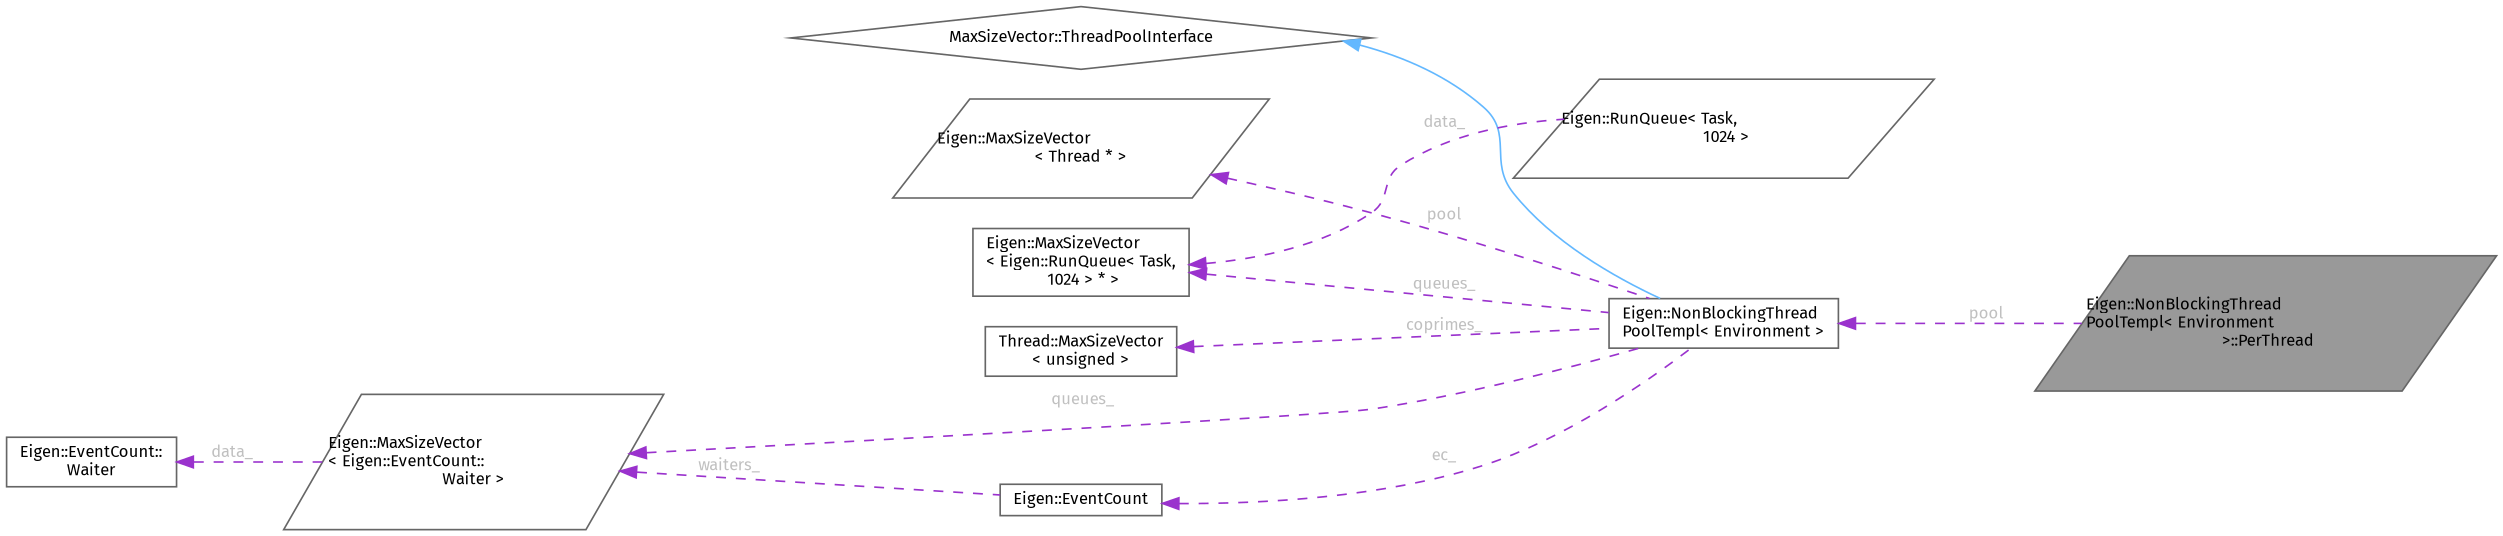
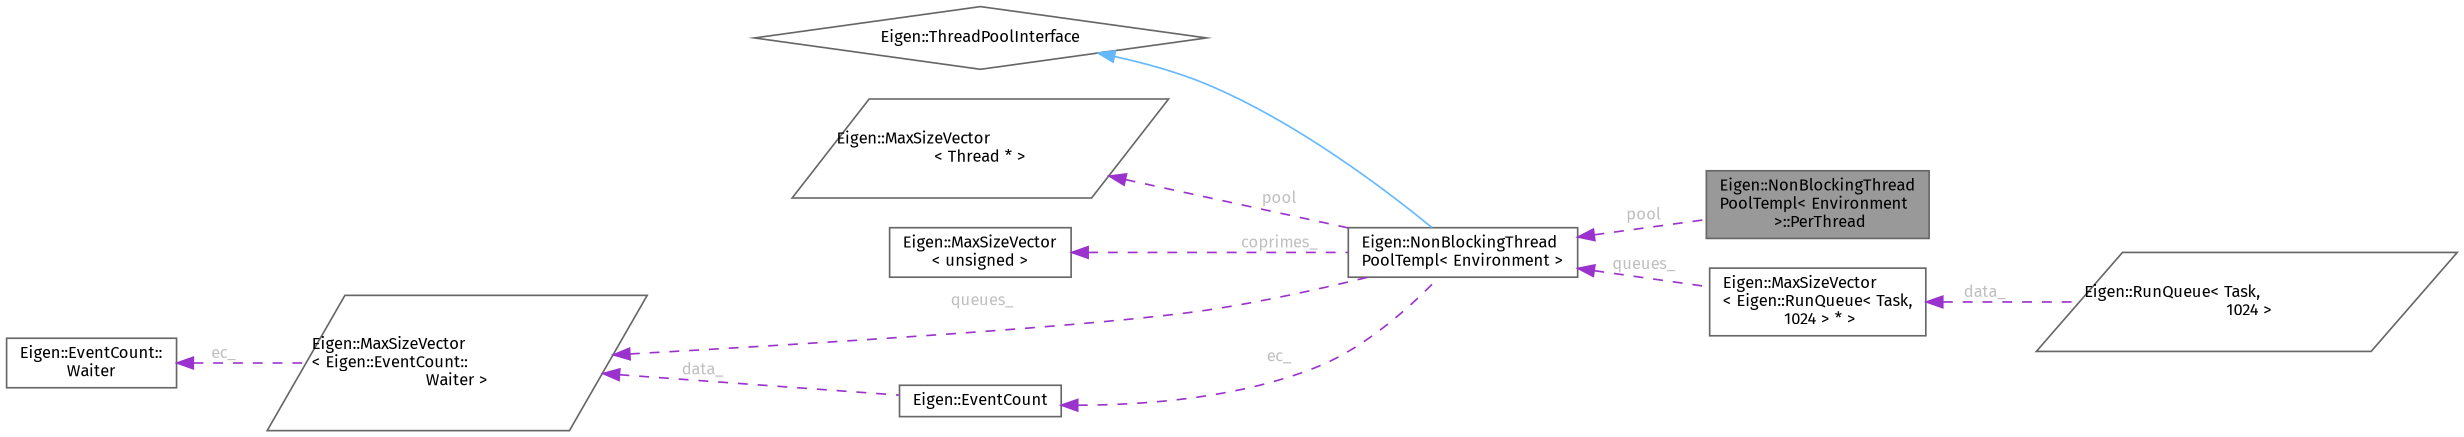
(1081, 38) -> (980, 38)
(1408, 293) -> (1652, 279)
(2266, 323) -> (1818, 205)
(1081, 351) -> (980, 252)
(230, 453) -> (222, 354)
(727, 466) -> (701, 370)
